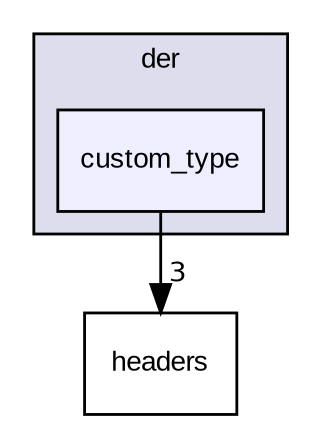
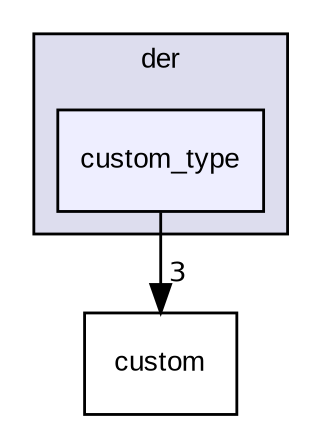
(161, 364) -> (161, 364)
